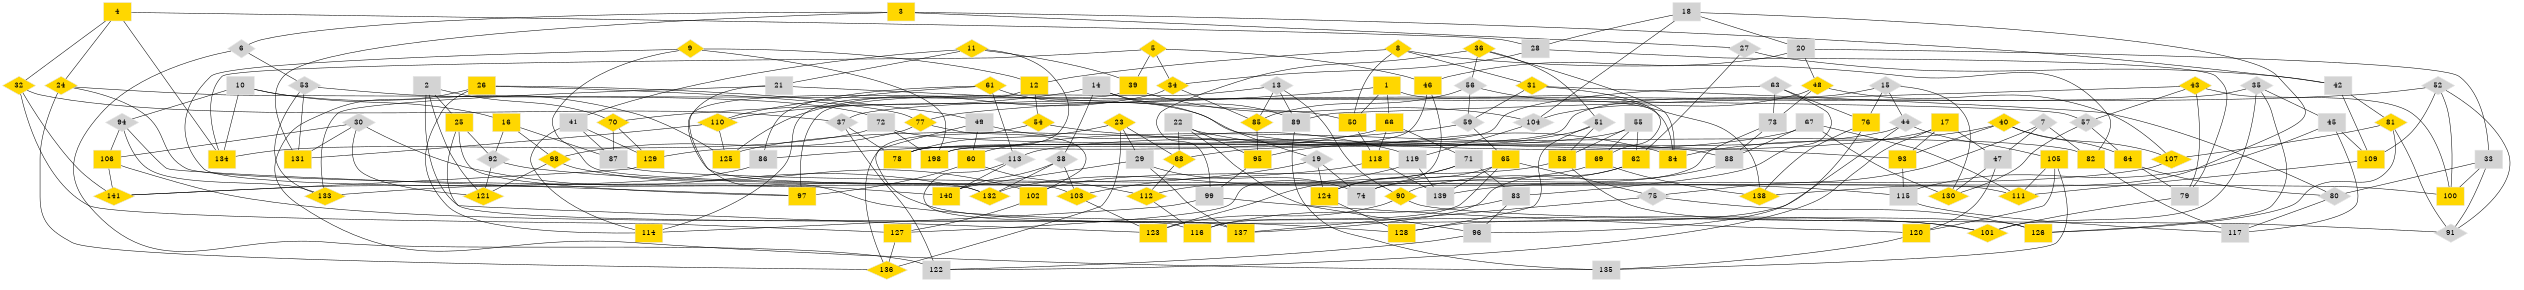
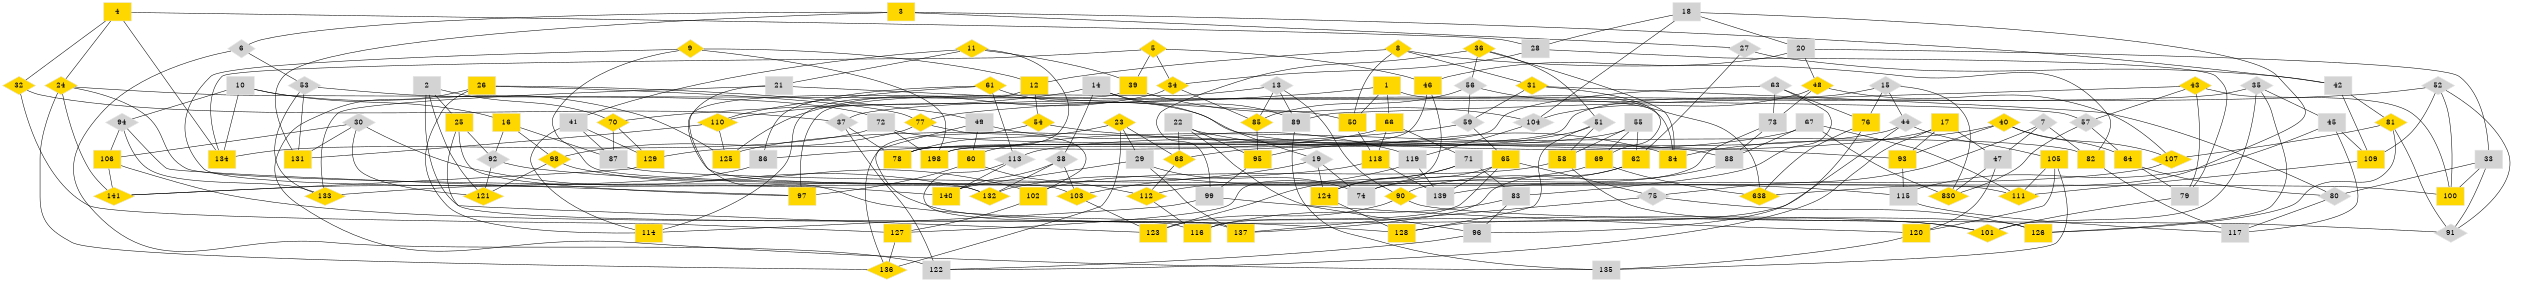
(59, 146) -> (77, 143)
(1760, 196) -> (1760, 196)
(1949, 196) -> (1949, 196)
